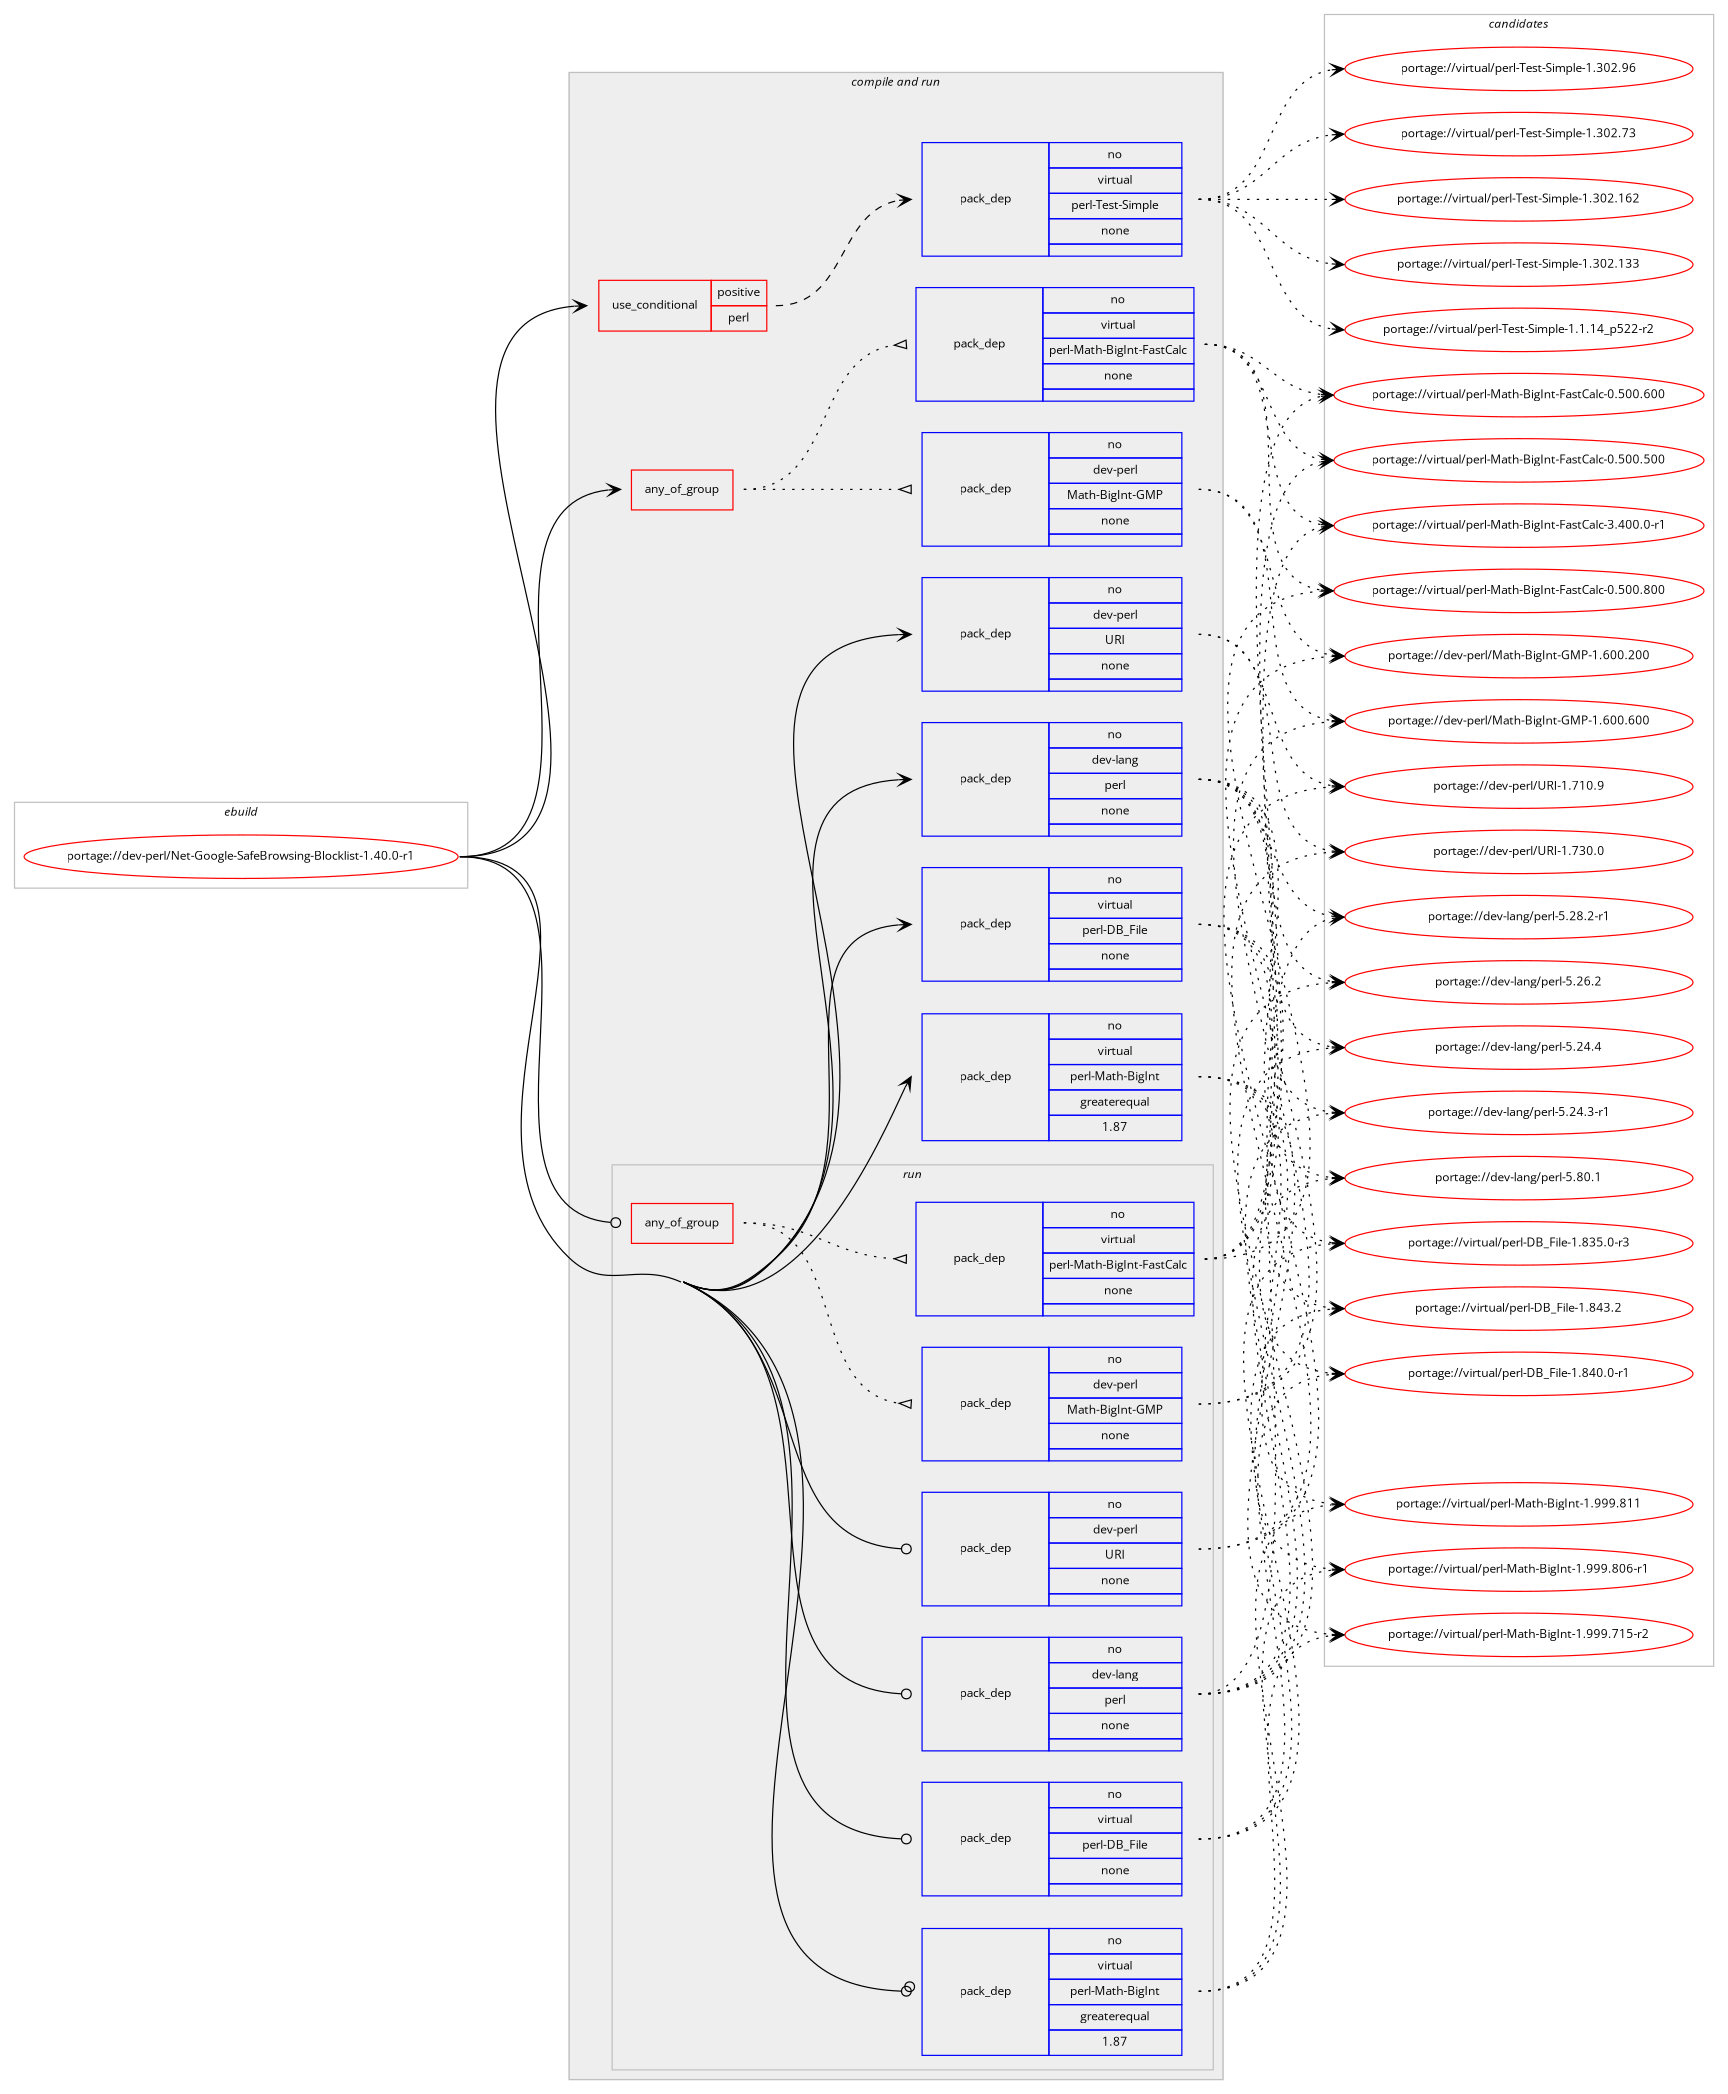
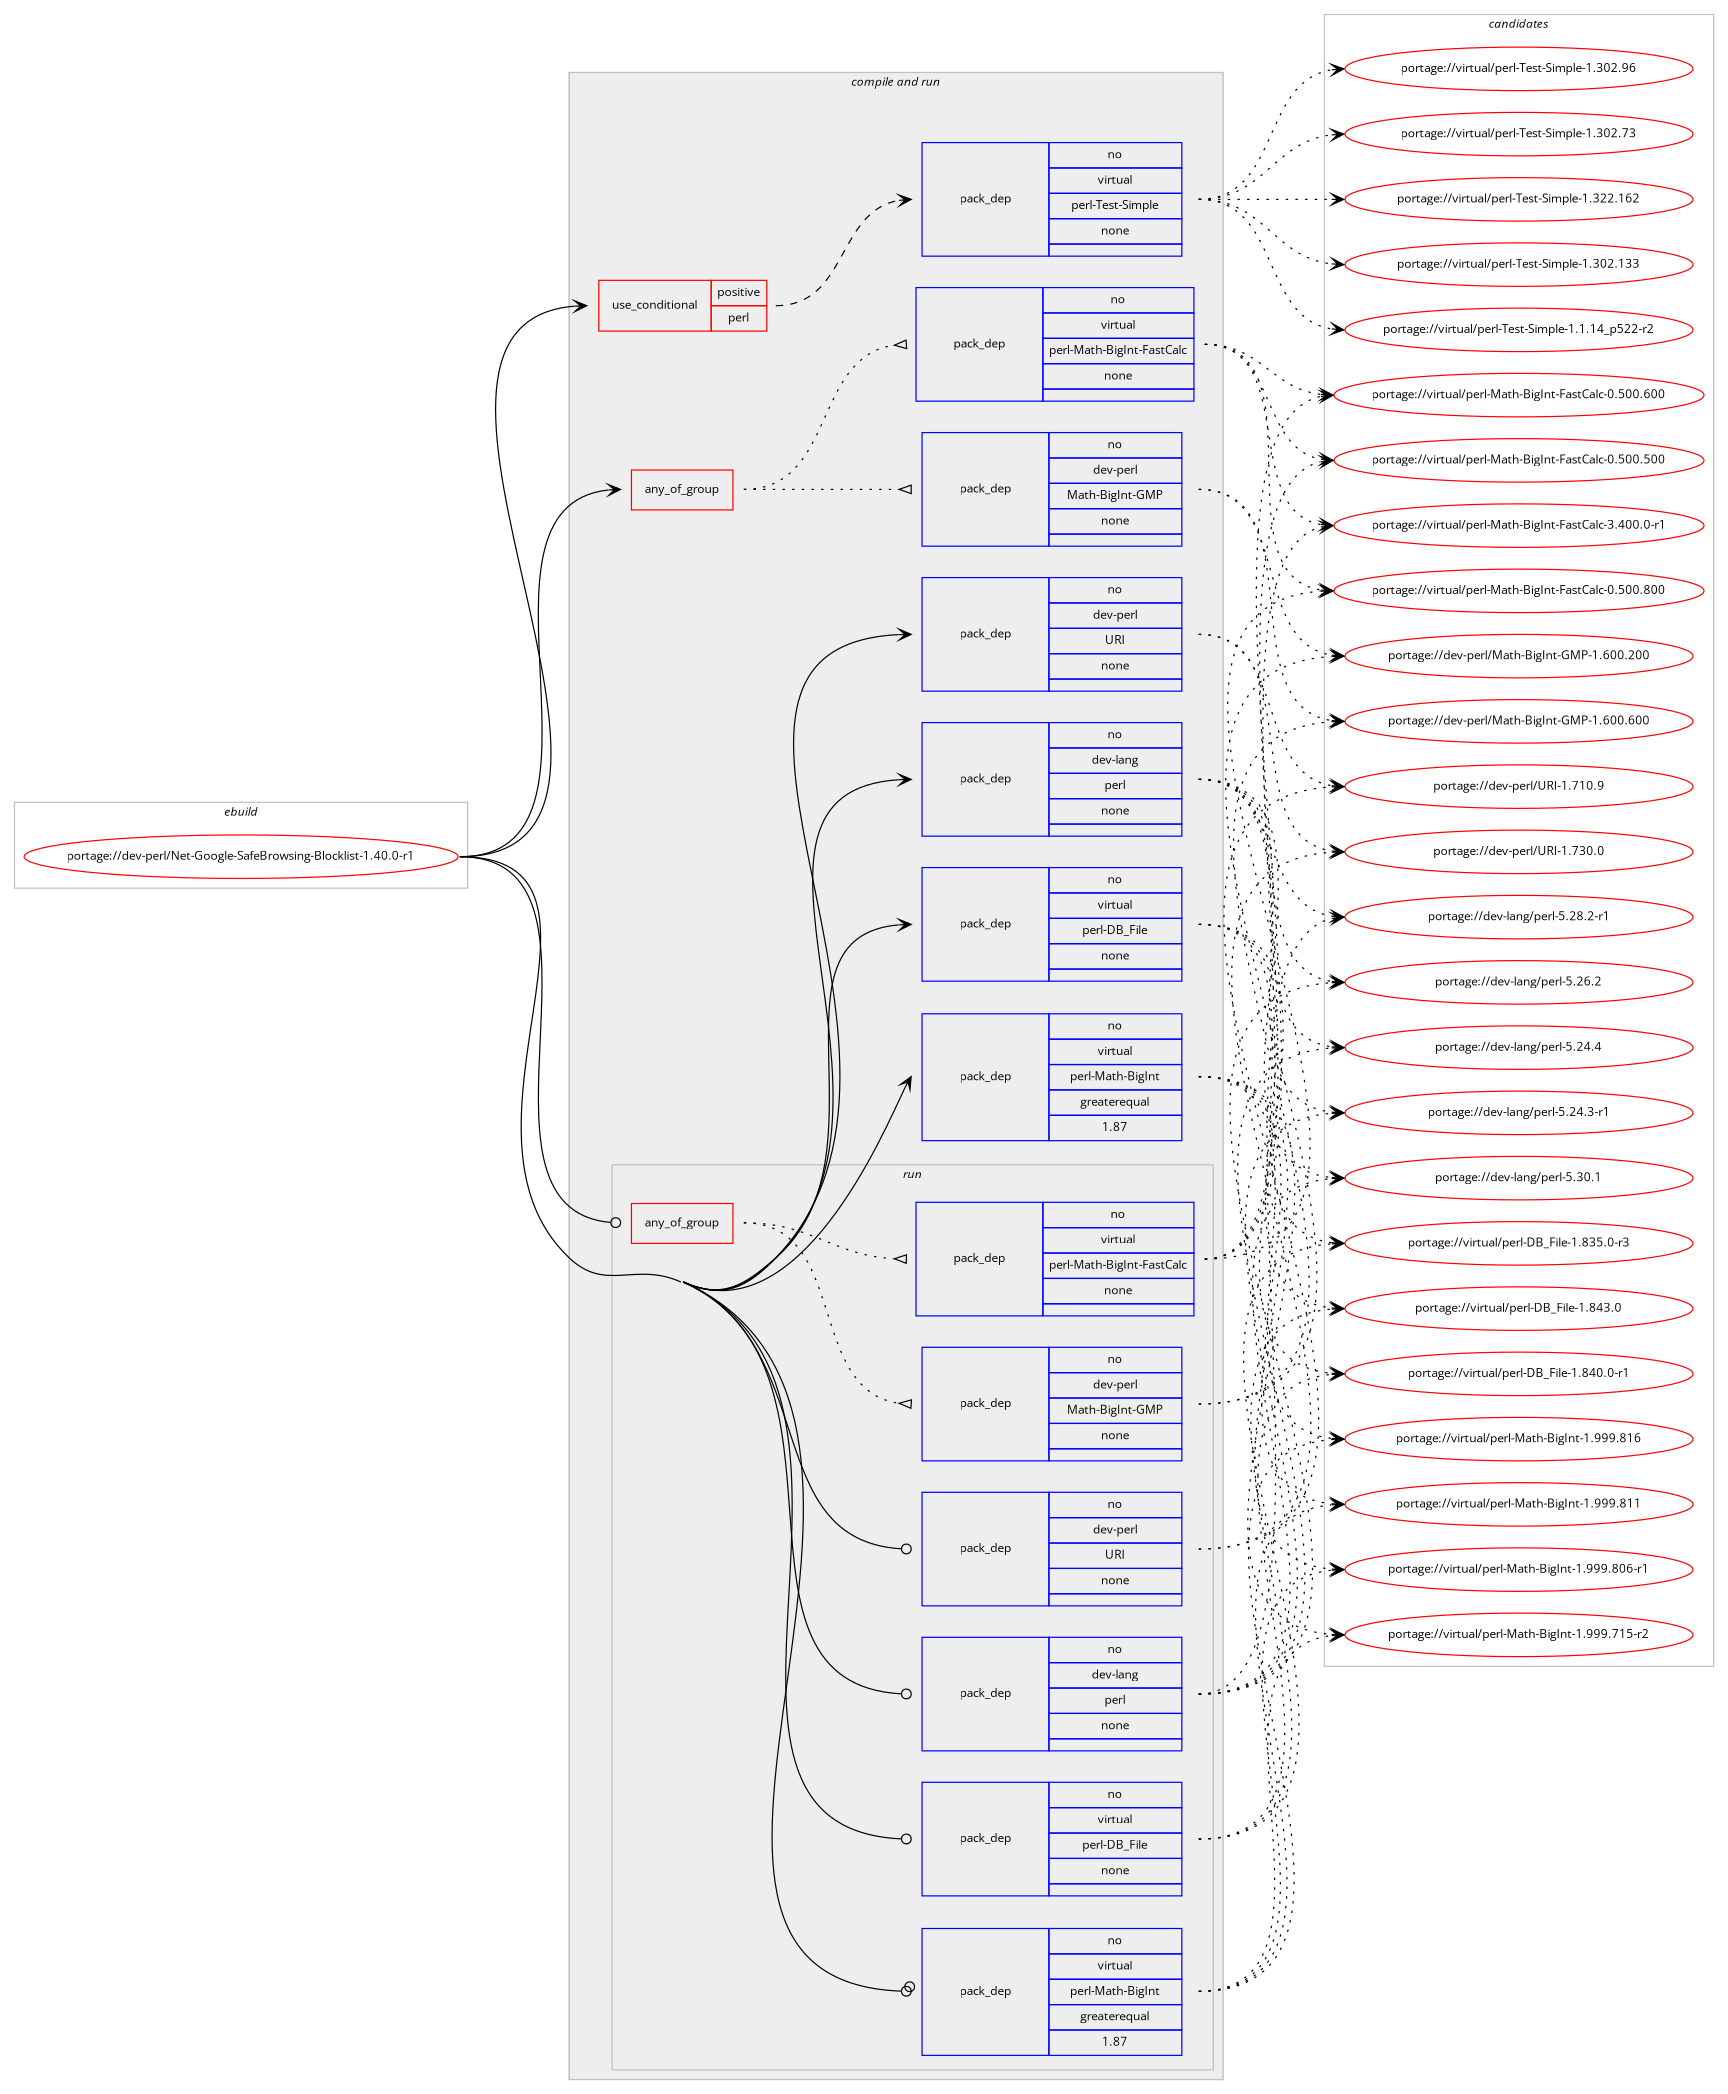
(1519, 199) -> (1519, 199)
(1519, 1178) -> (1519, 1178)
(1519, 1309) -> (1519, 1309)
none -> (1519, 1439)
